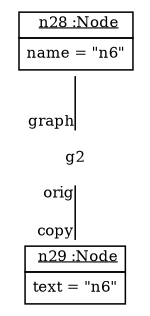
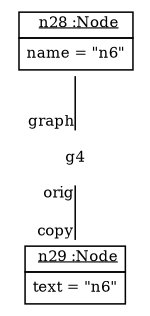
(75, 158) -> (75, 158)
